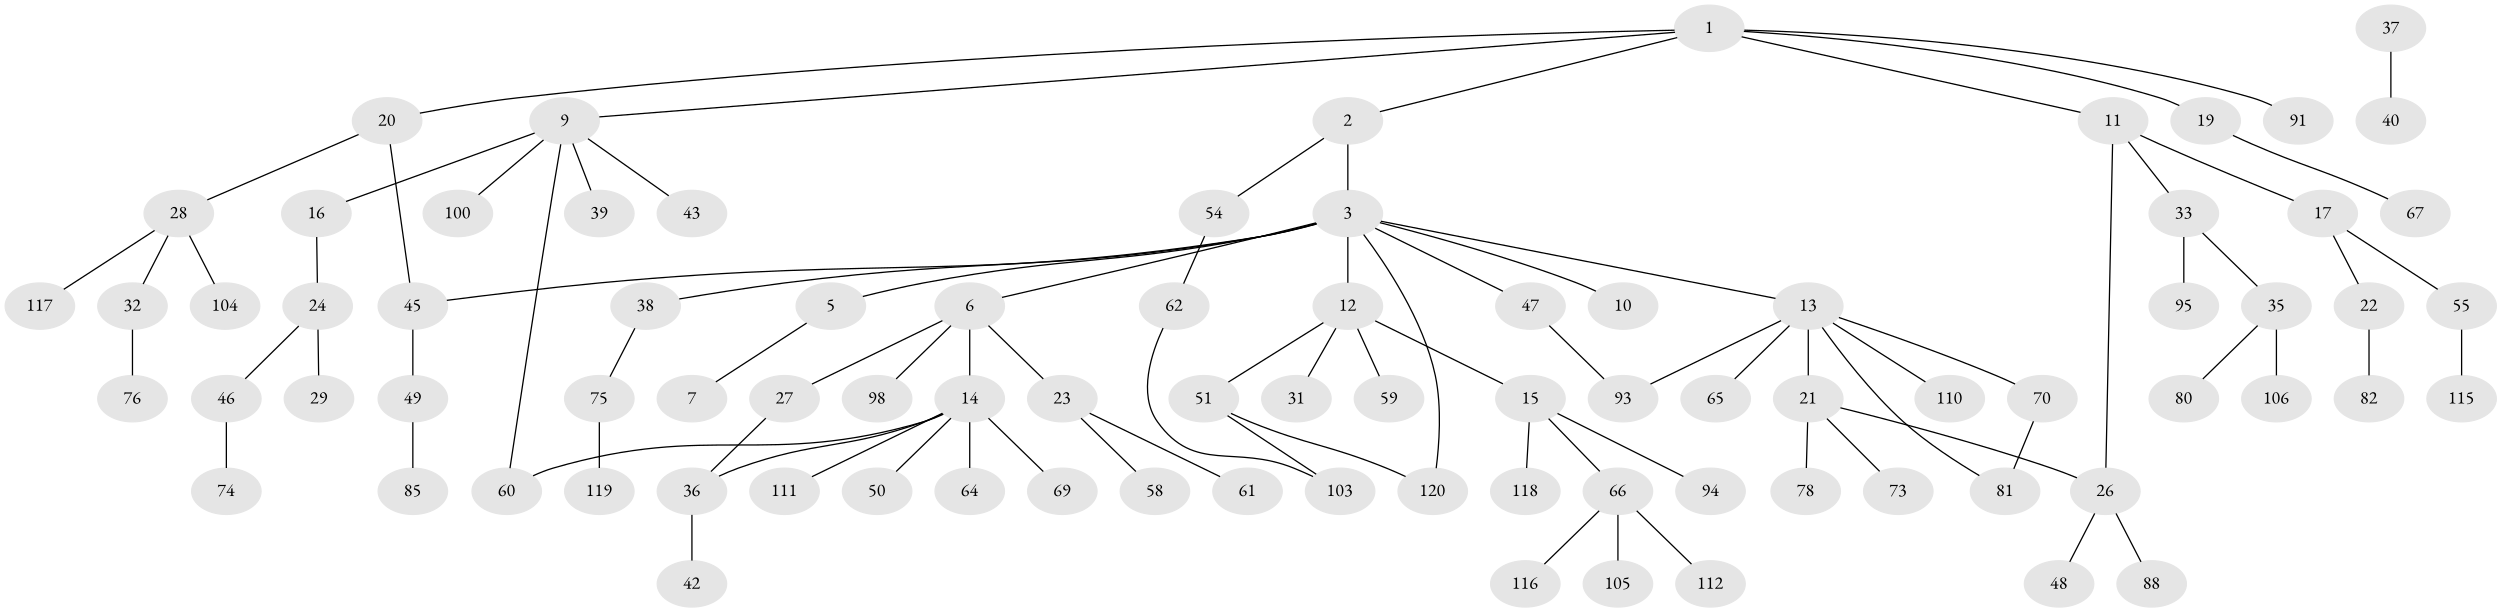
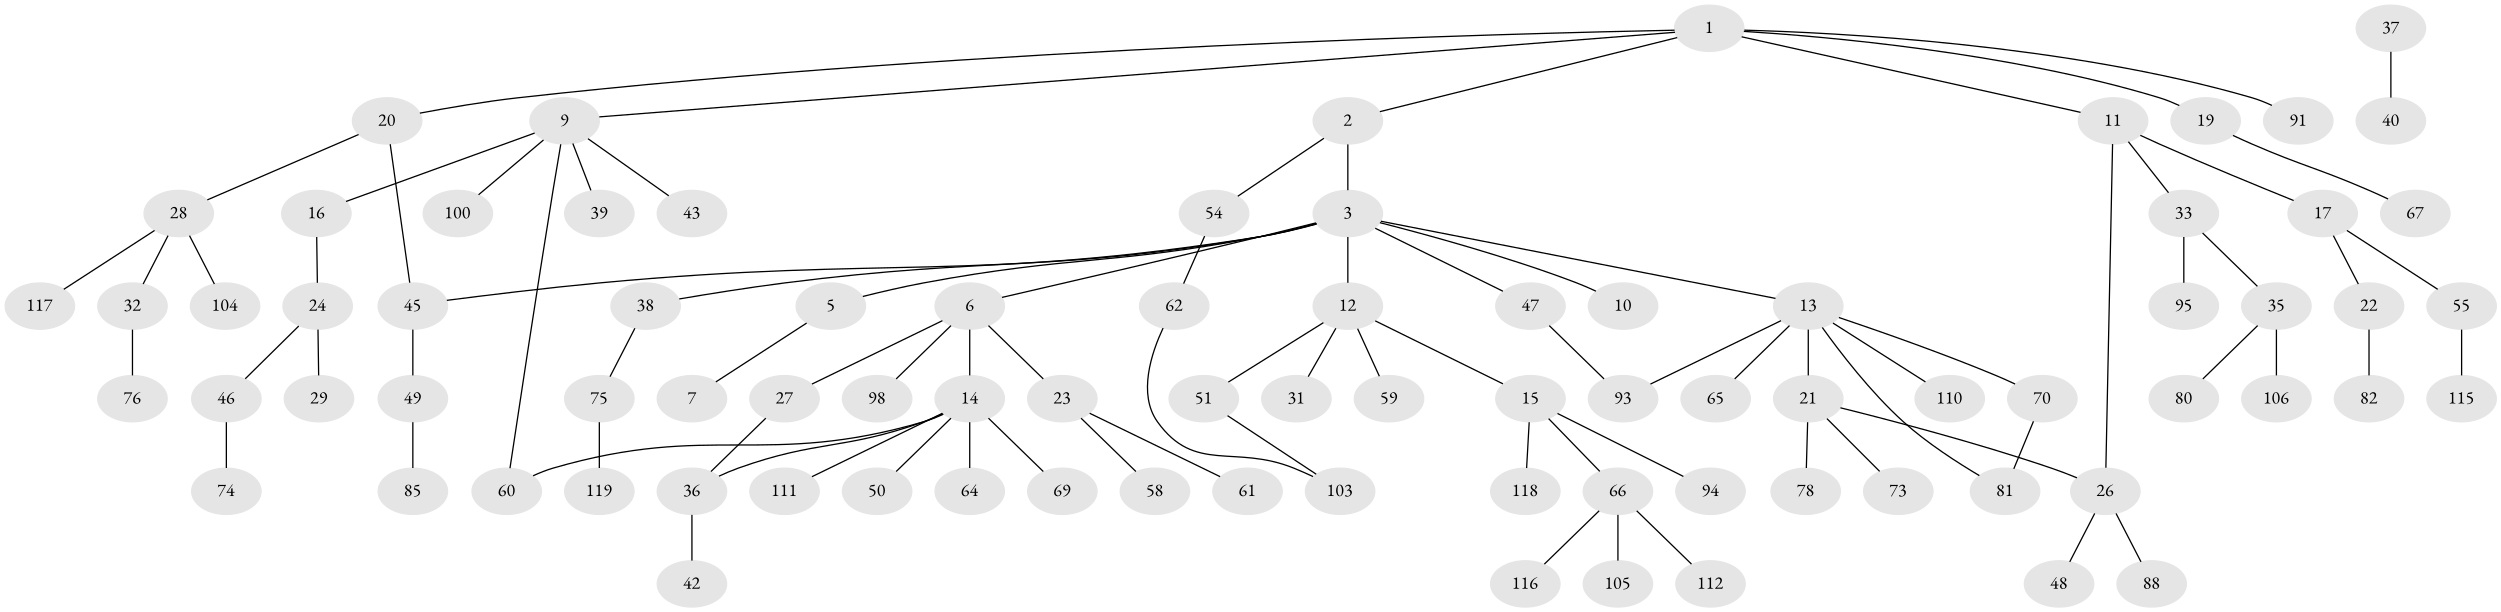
(1433, 491) -> none
